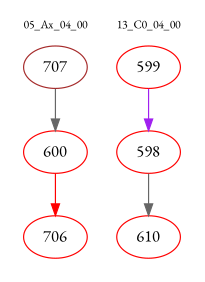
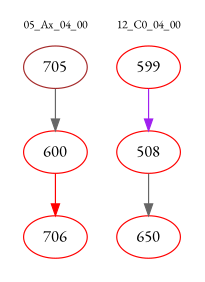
(149, 25) -> (149, 25)
(55, 67) -> (55, 67)
(149, 152) -> (149, 152)
(149, 237) -> (149, 237)
